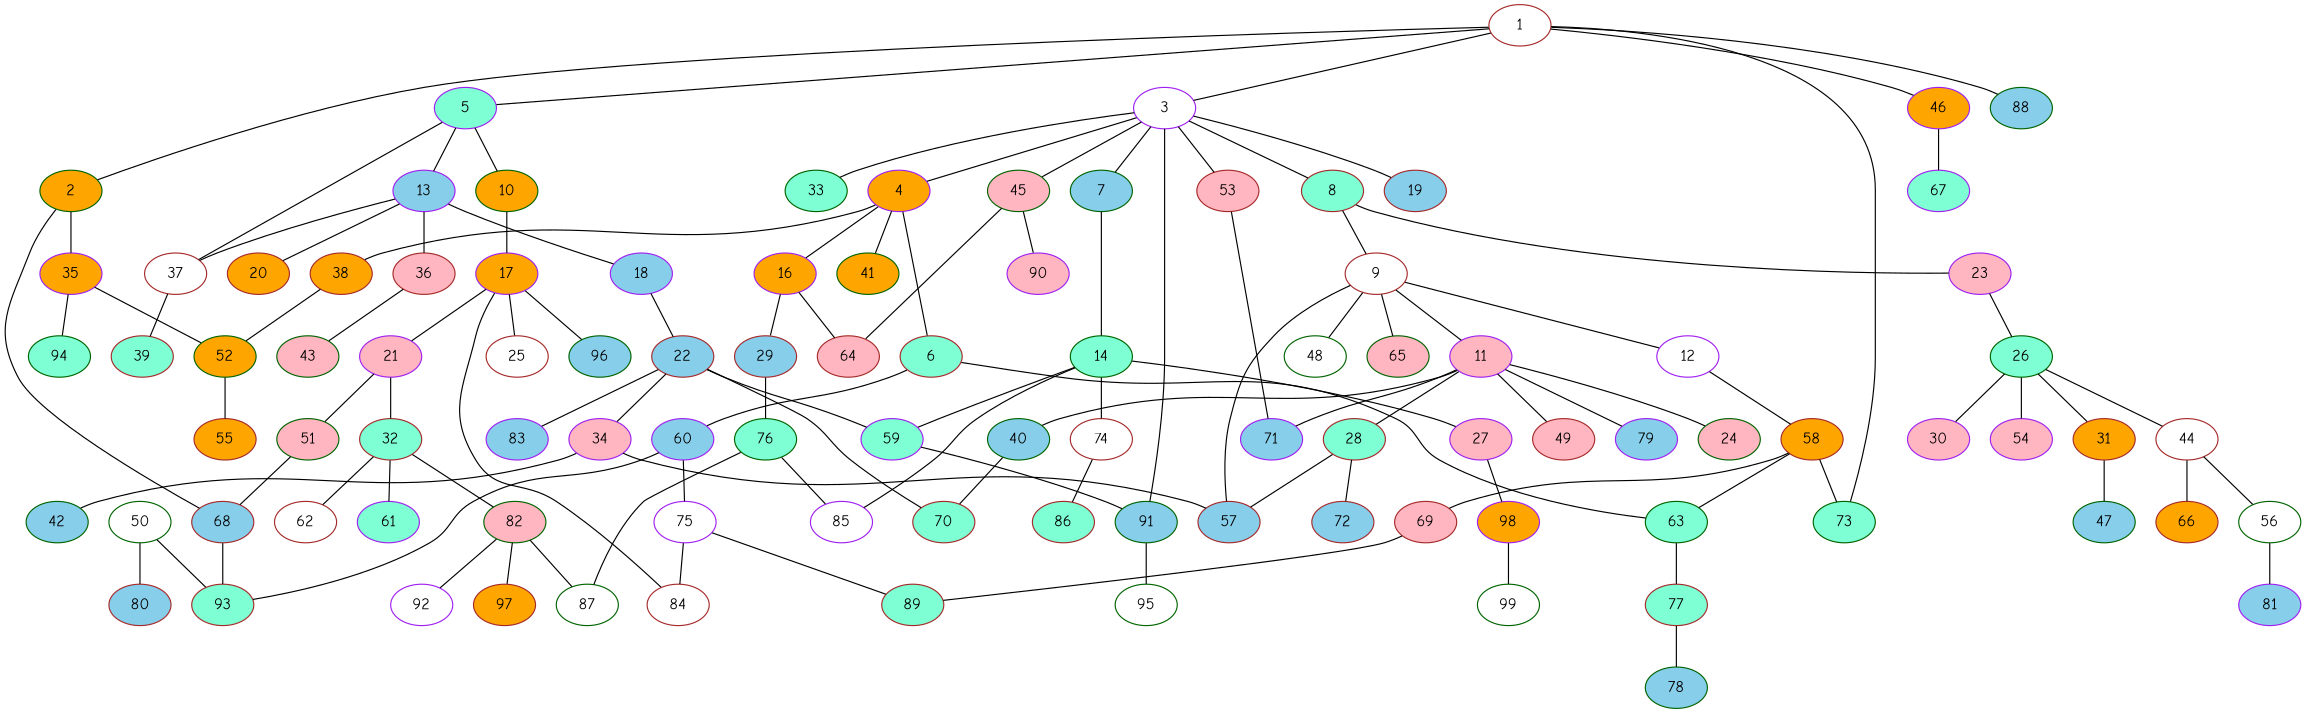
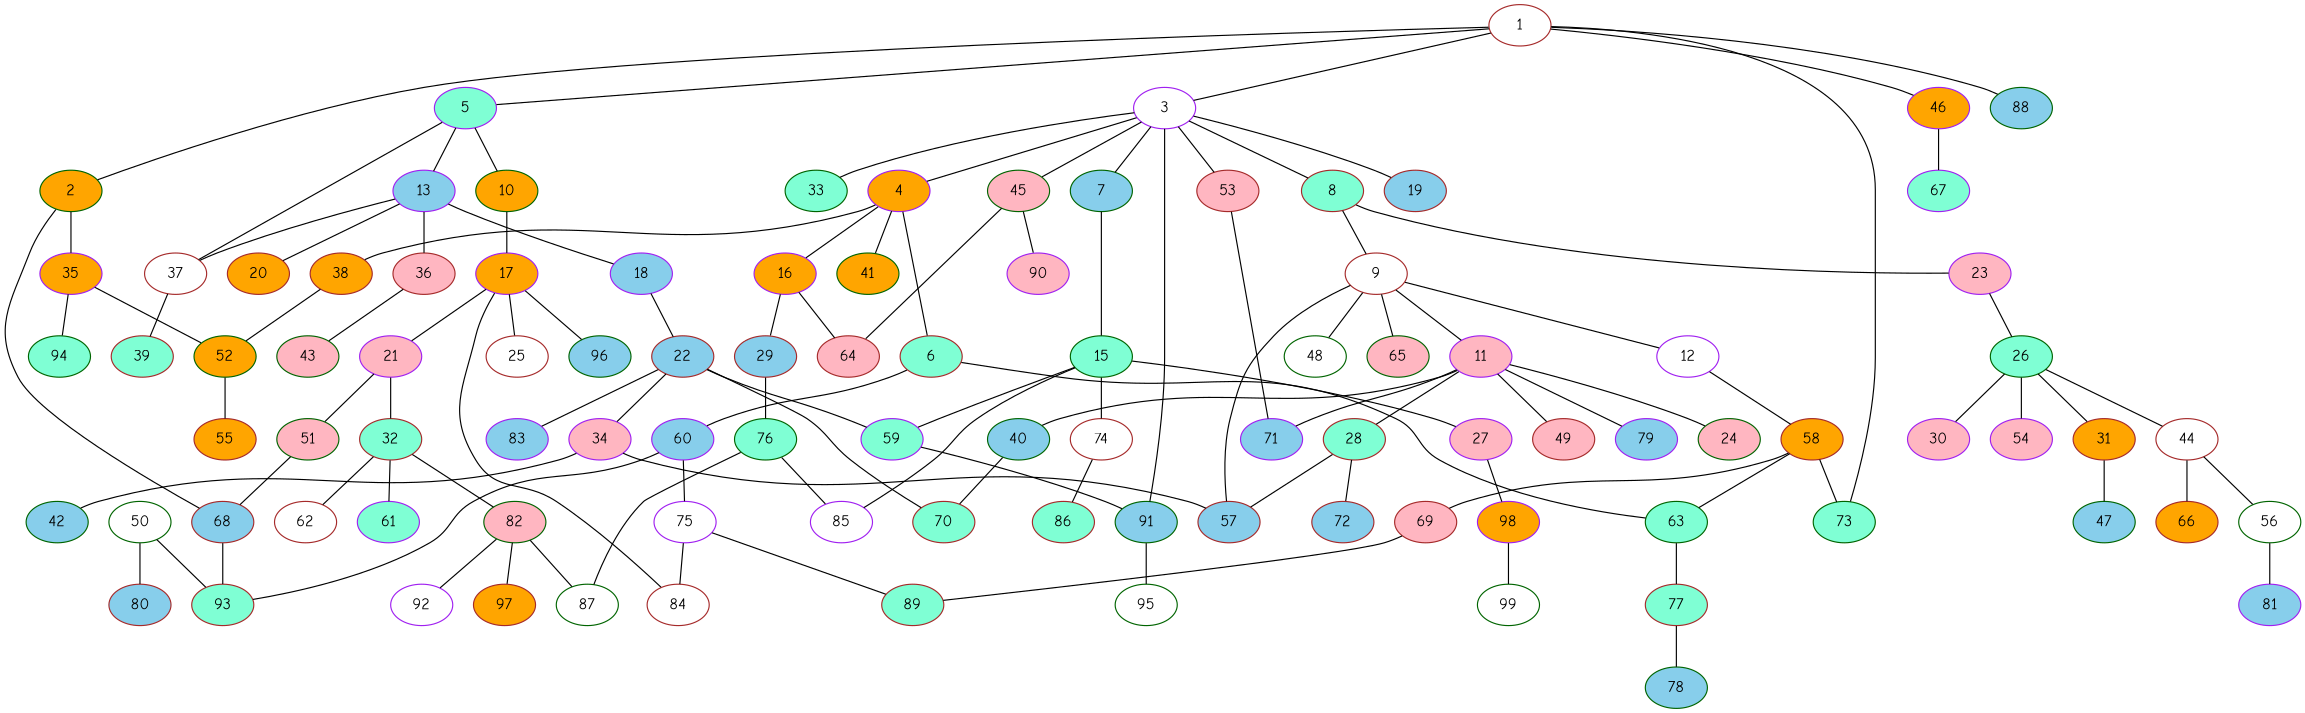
(1101, 356) -> (1101, 356)
